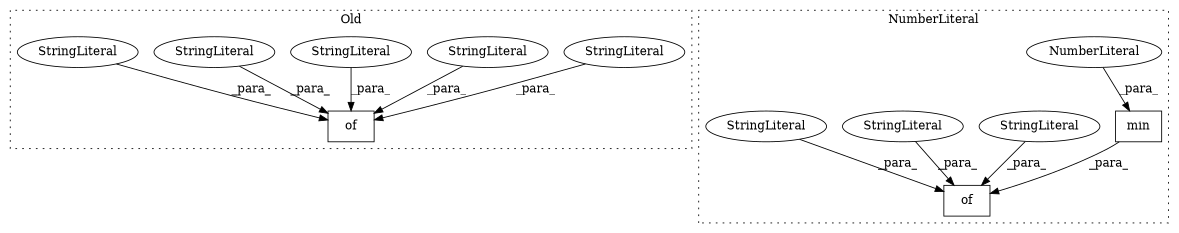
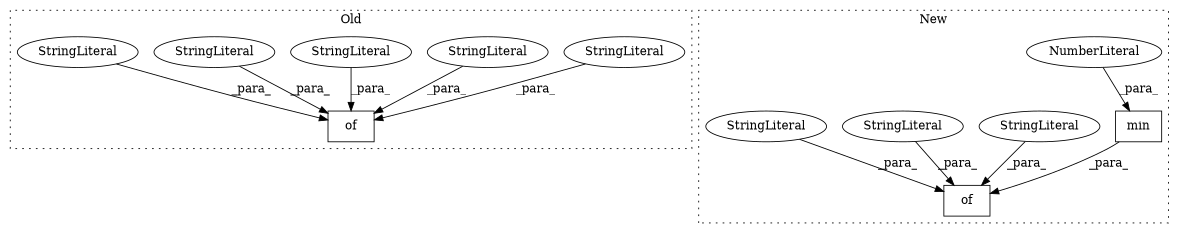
(934, 20) -> (934, 20)
